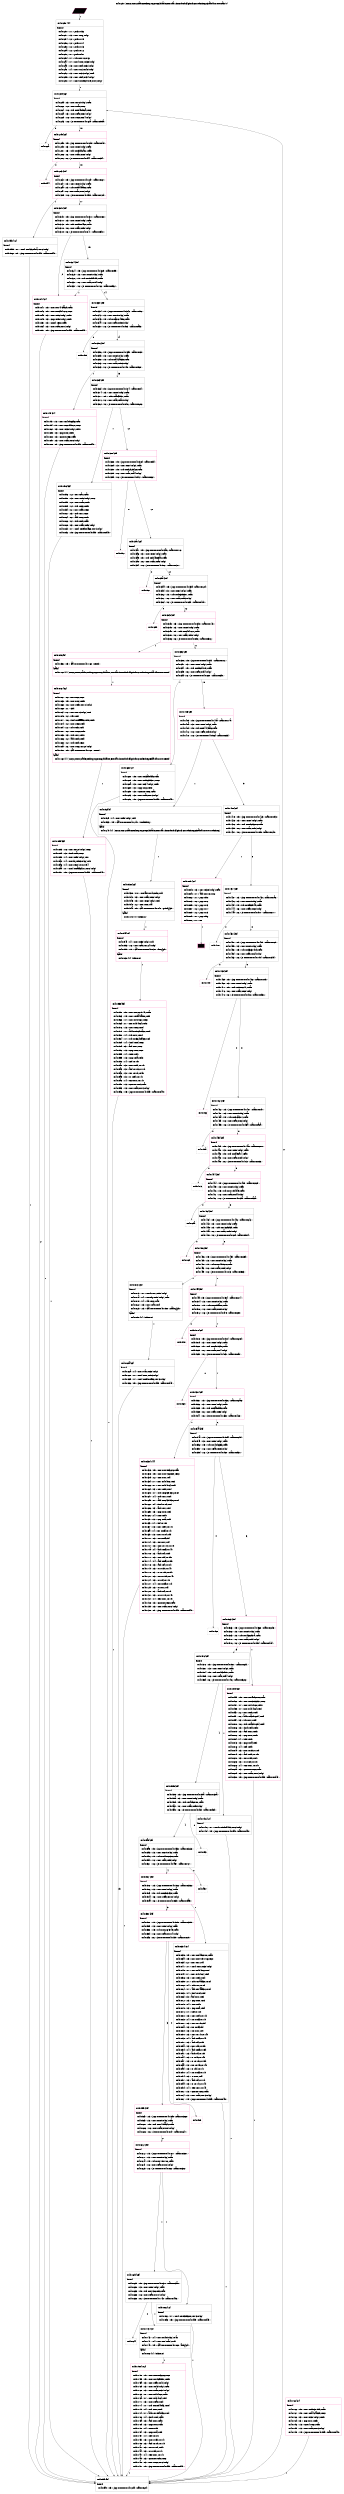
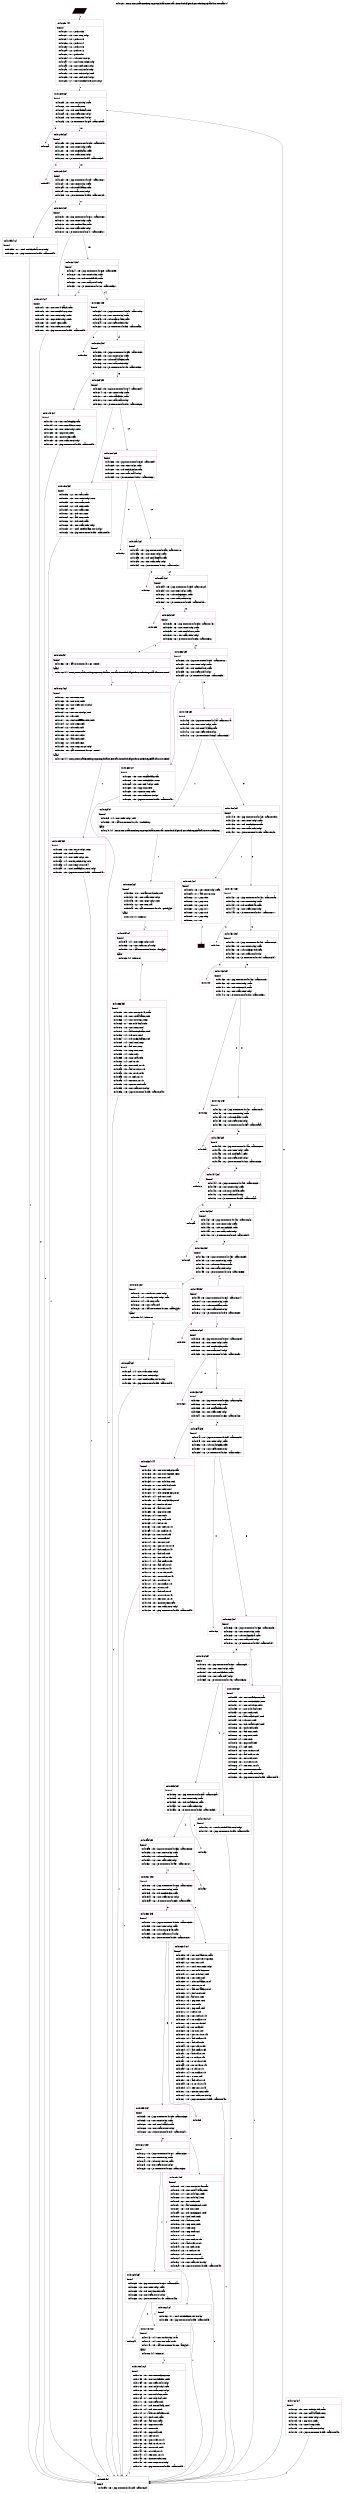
(216, 1280) -> (219, 1281)
(119, 1889) -> (119, 1889)
none -> (196, 2222)
